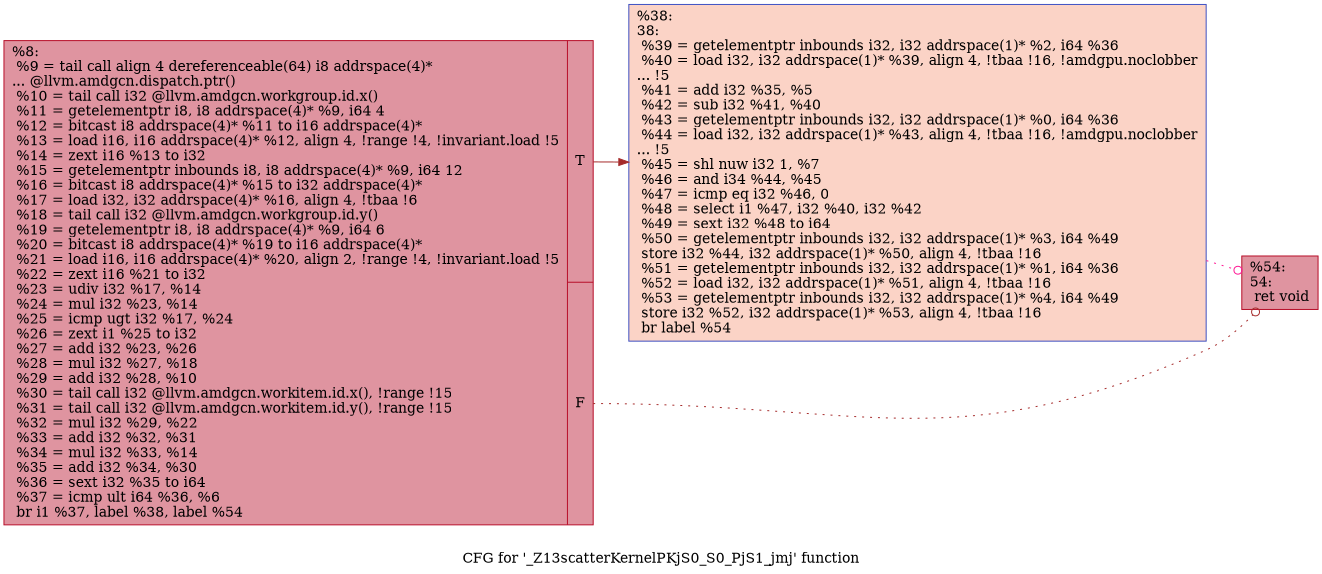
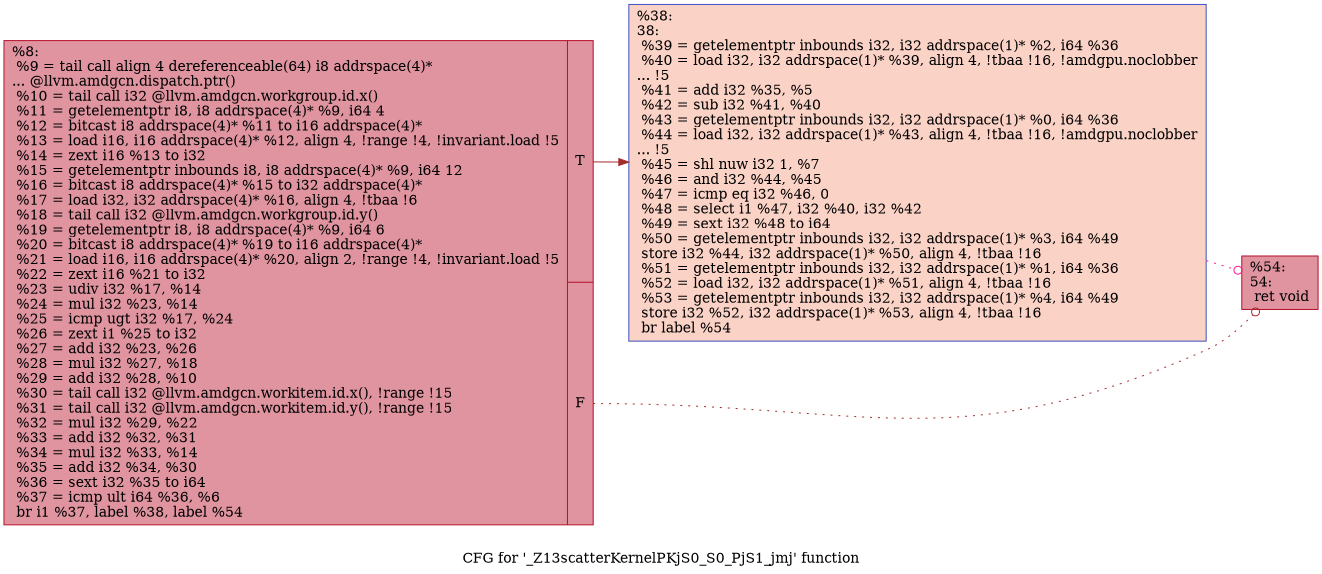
(729, 180) -> (729, 180)
